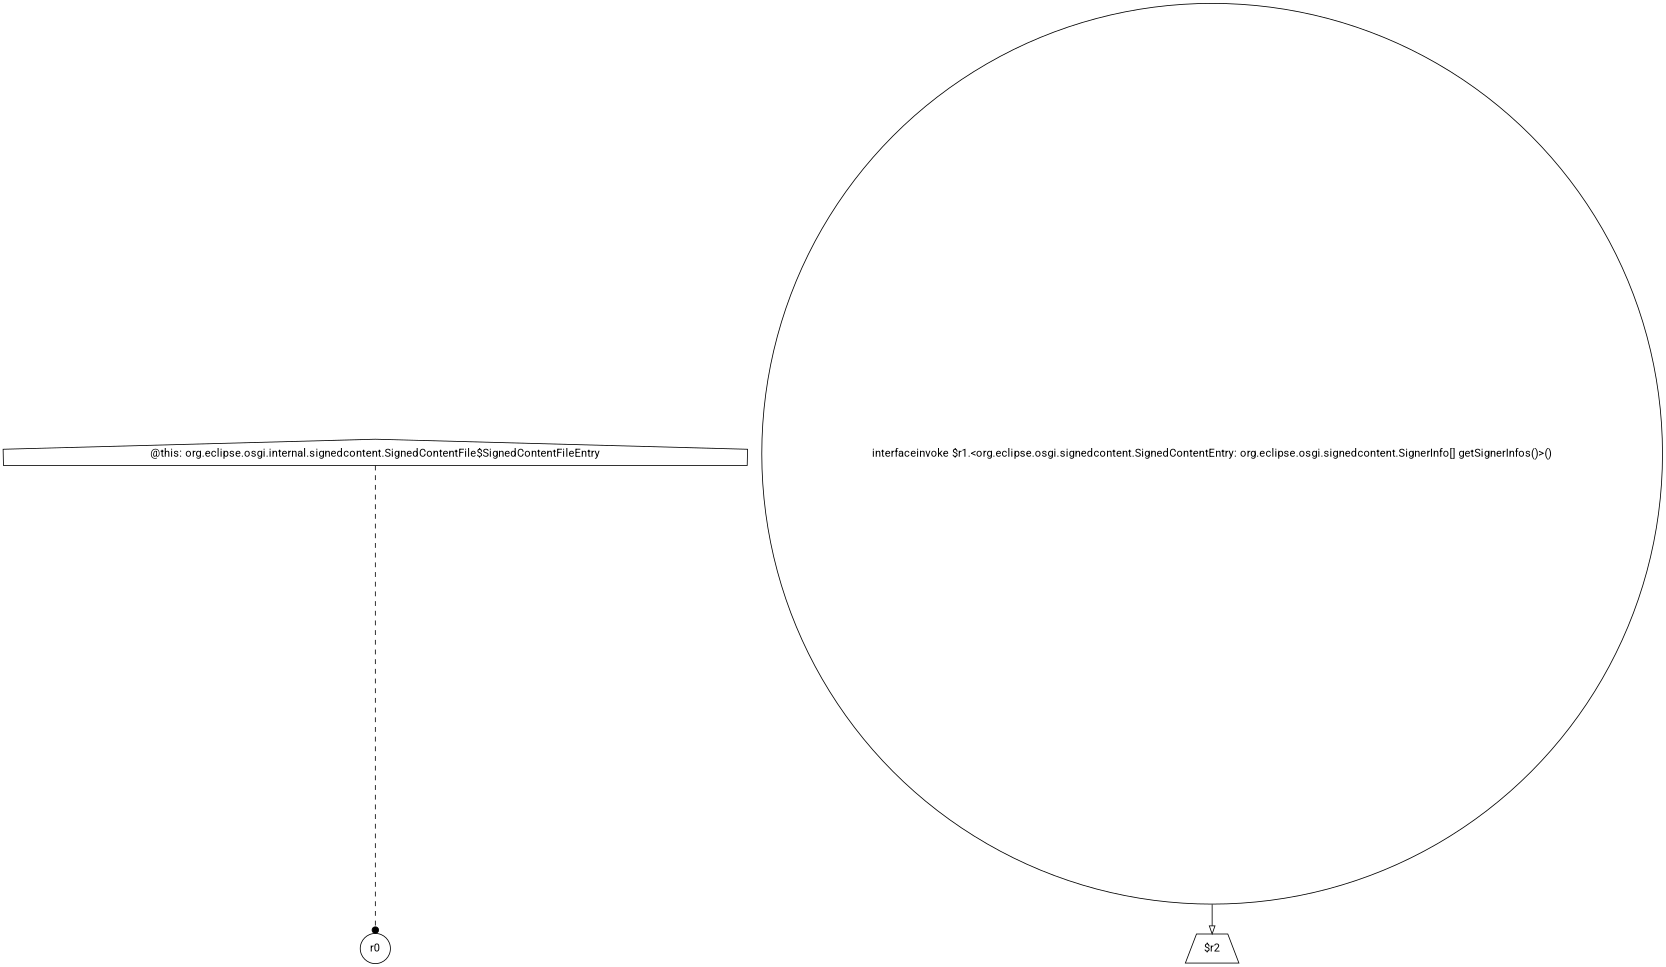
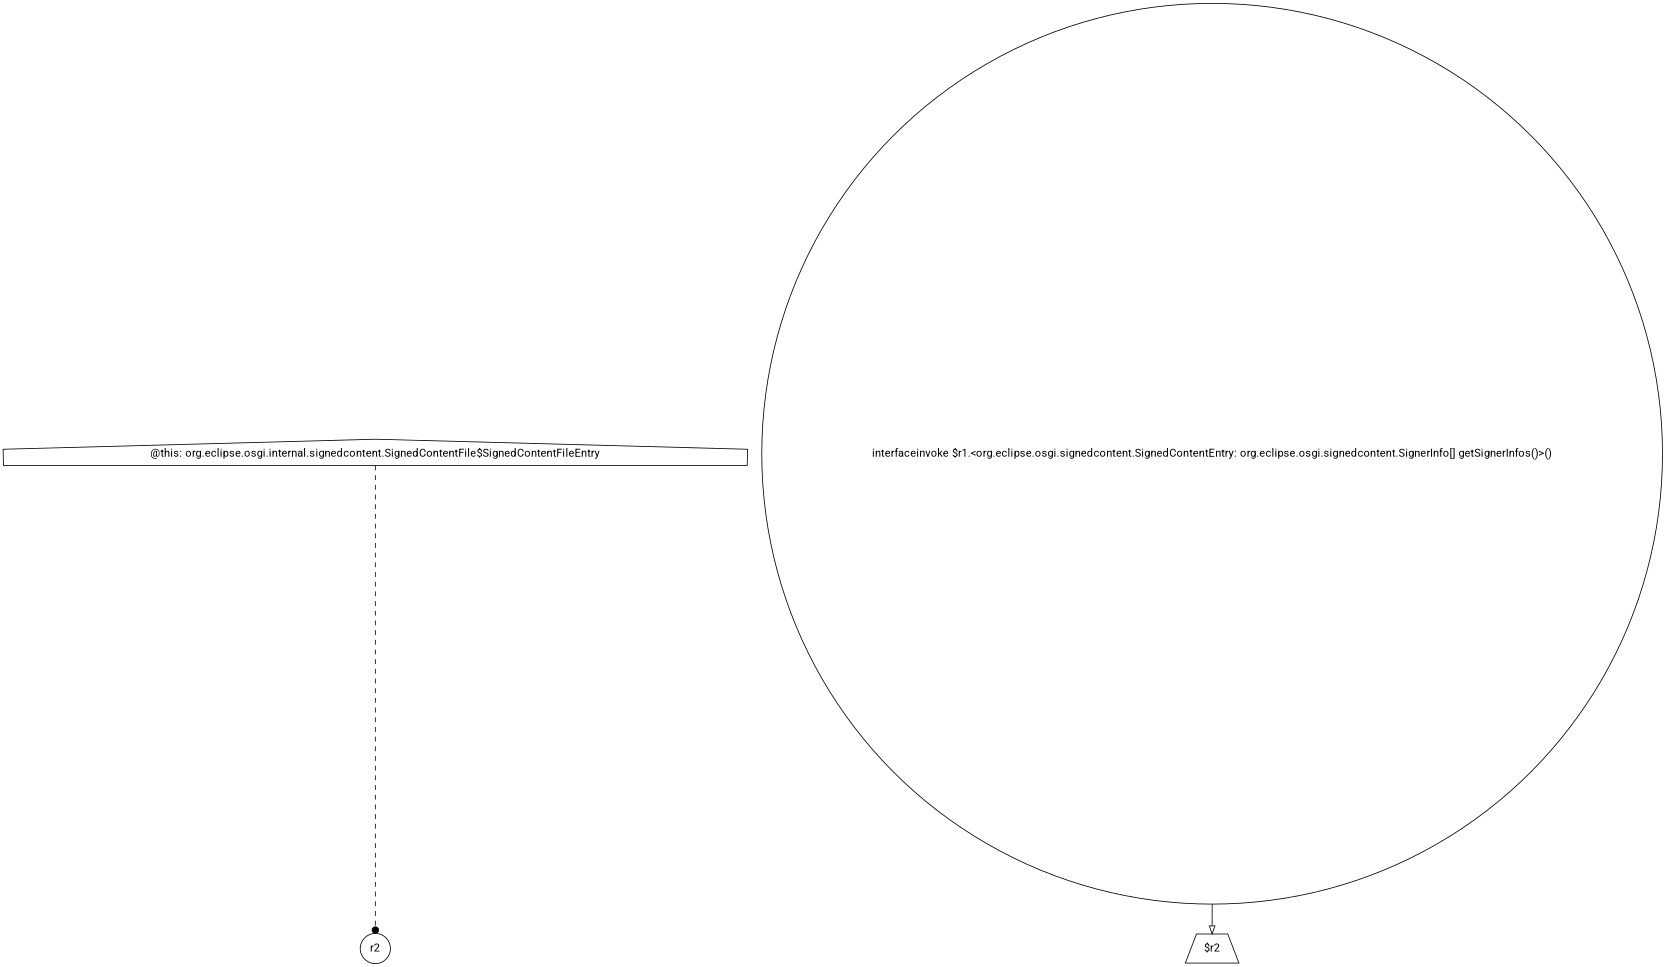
(375, 949) -> (375, 949)
